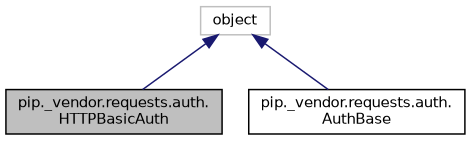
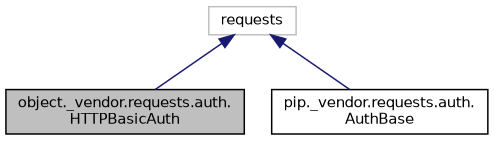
(235, 21) -> (252, 21)
(114, 112) -> (125, 112)
